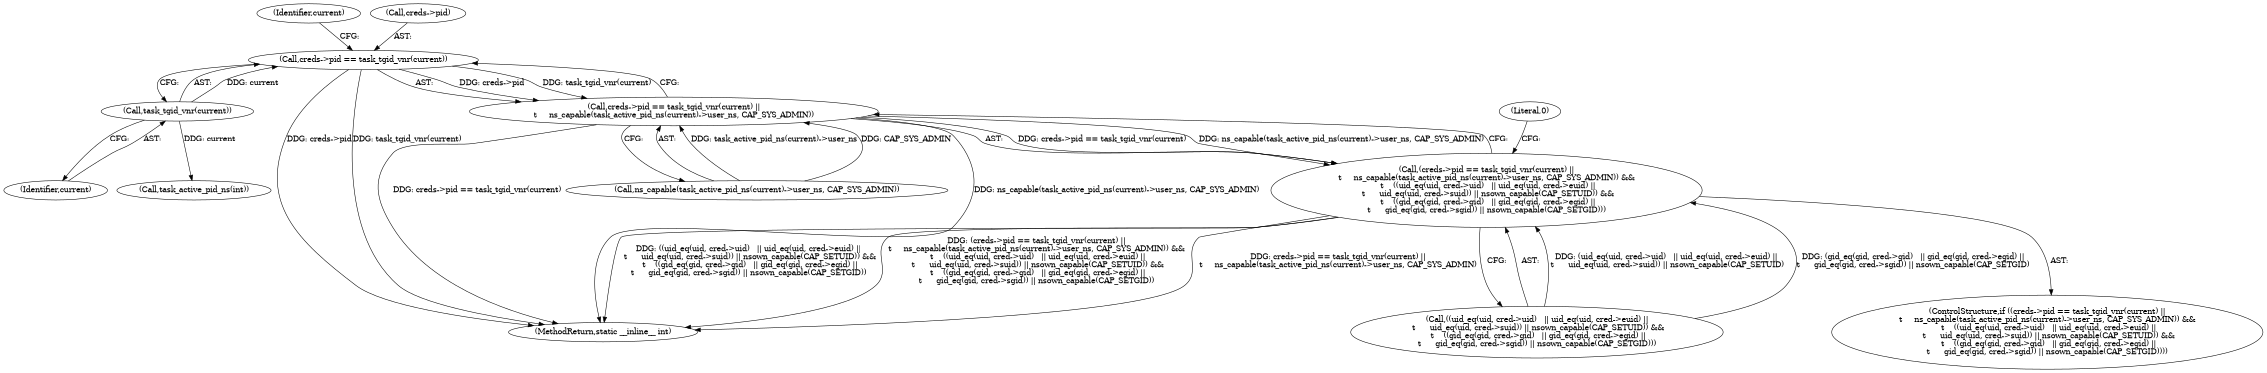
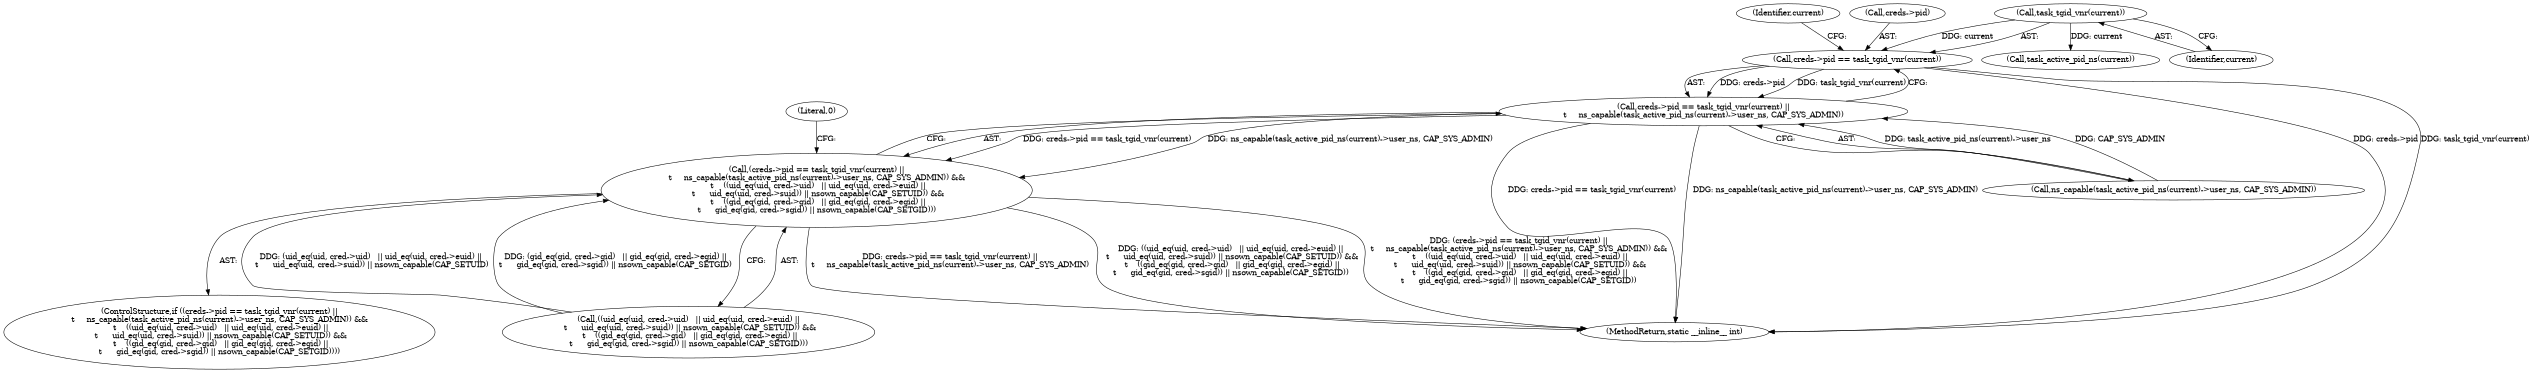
(198, 69) -> none
(194, 190) -> (2071, 60)
